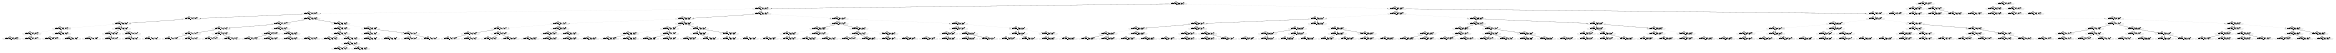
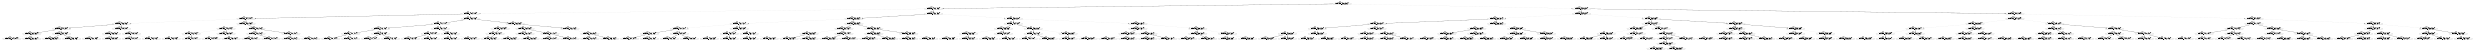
none -> (121, 24)
(1509, 31) -> (1666, 41)
(345, 36) -> (542, 26)
